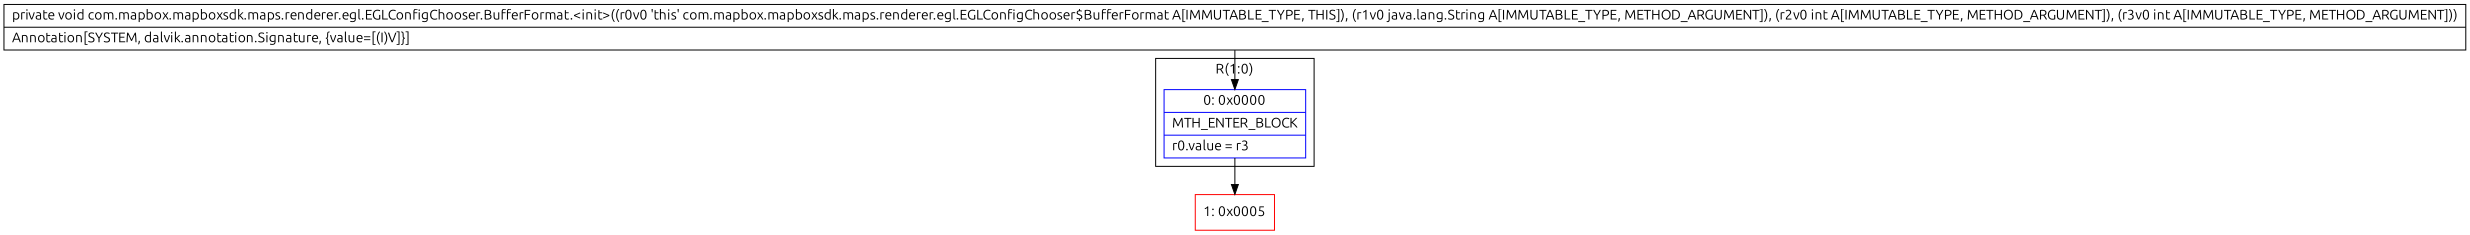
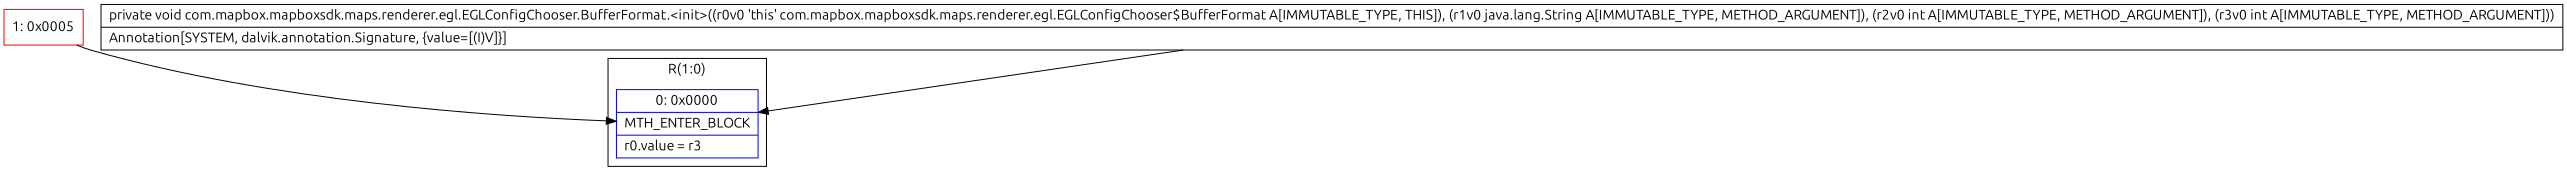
(1235, 173) -> (339, 99)
